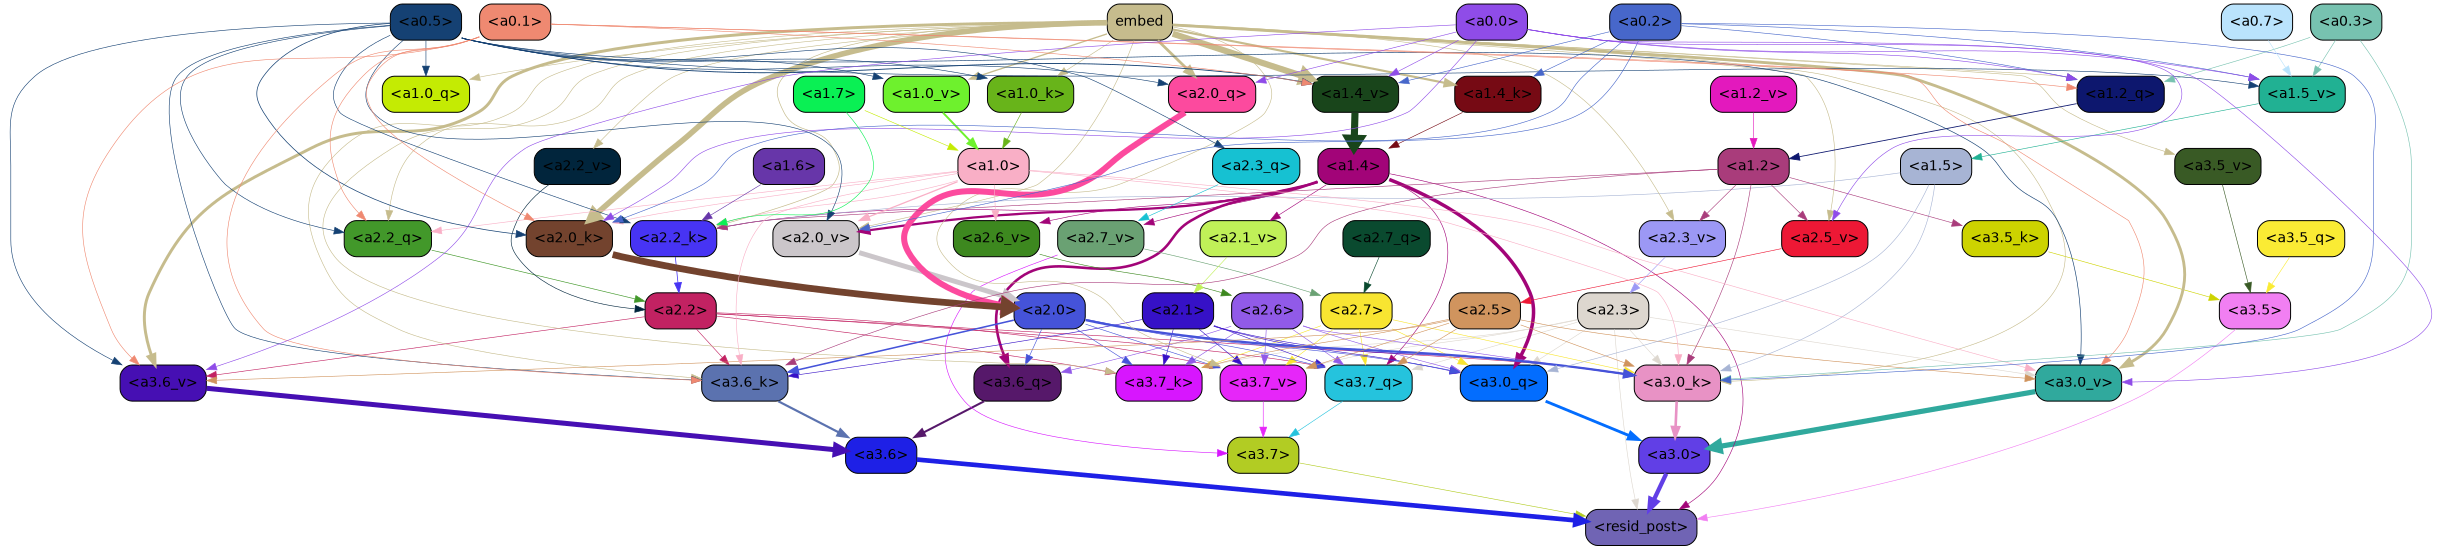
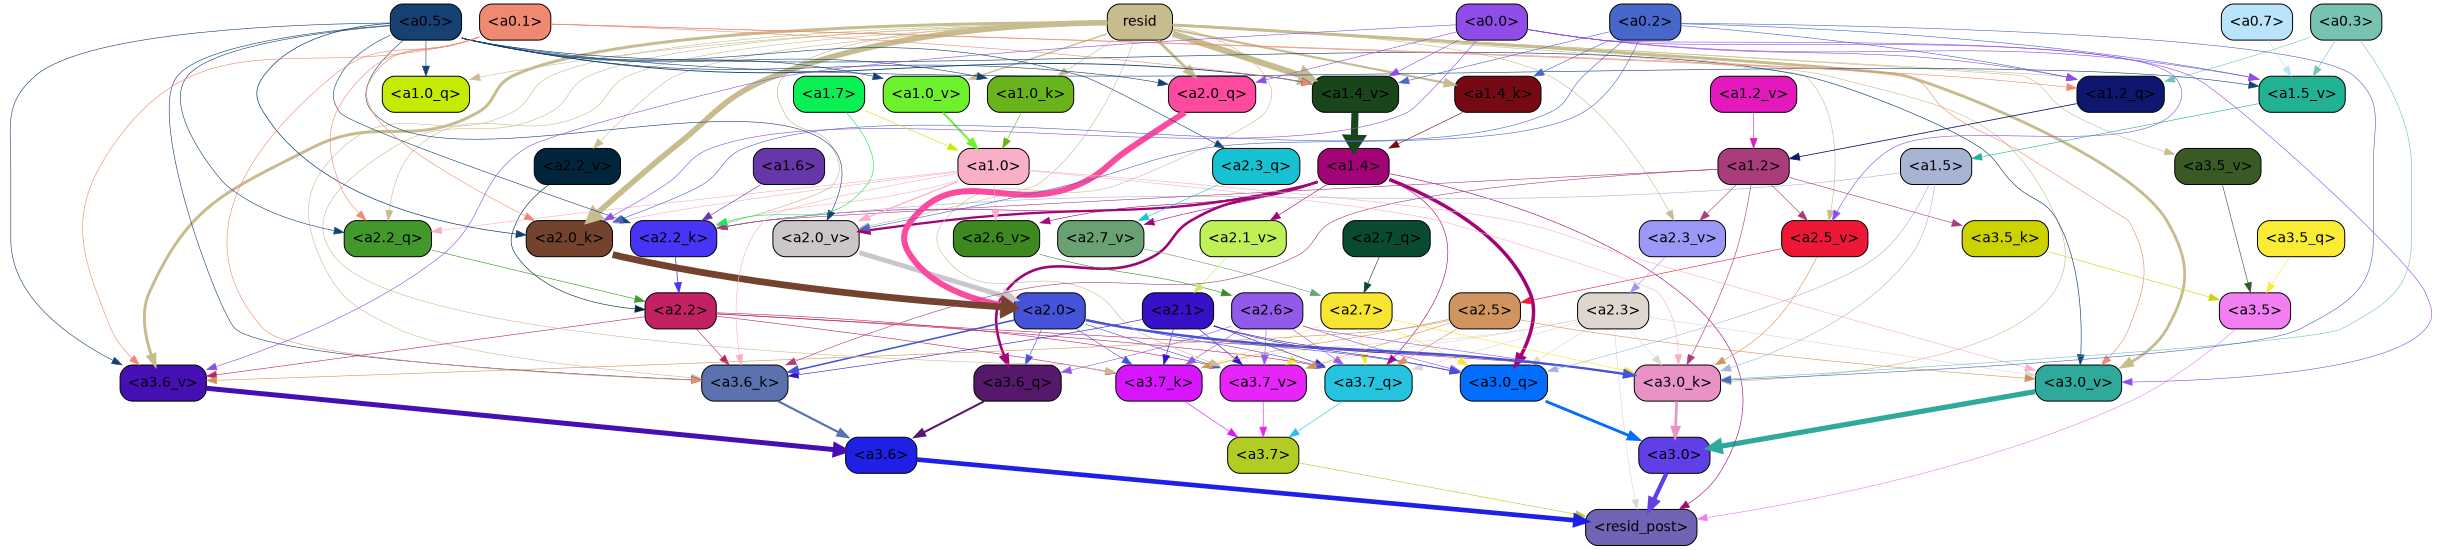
(1140, 22) -> (1140, 22)
(1575, 345) -> (1779, 316)
(984, 415) -> (1207, 416)
